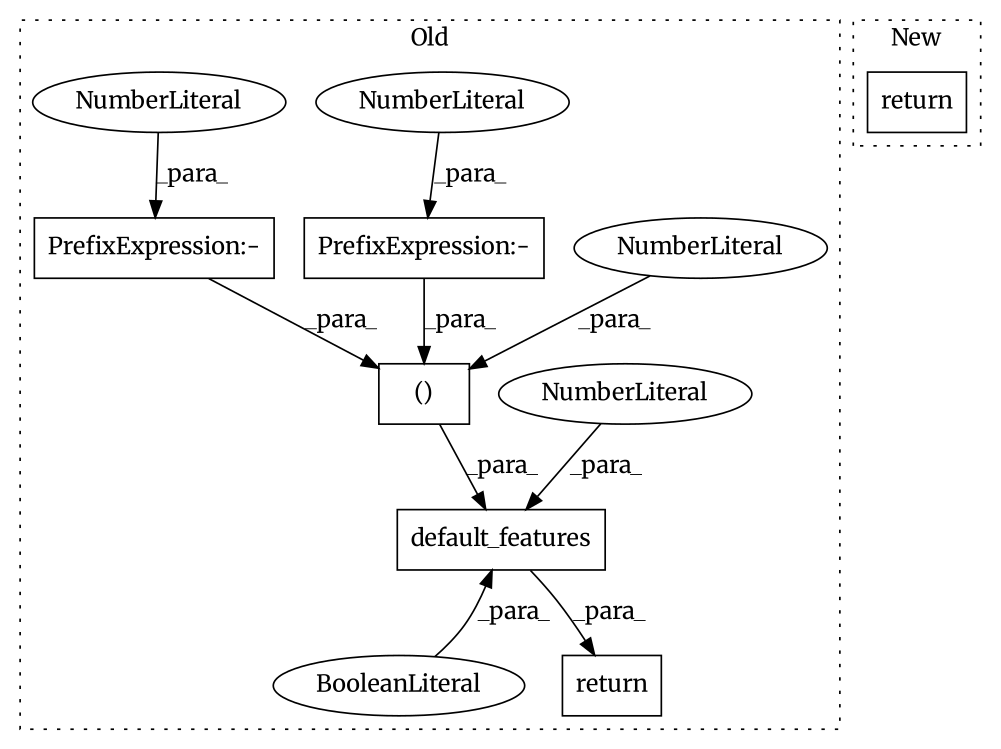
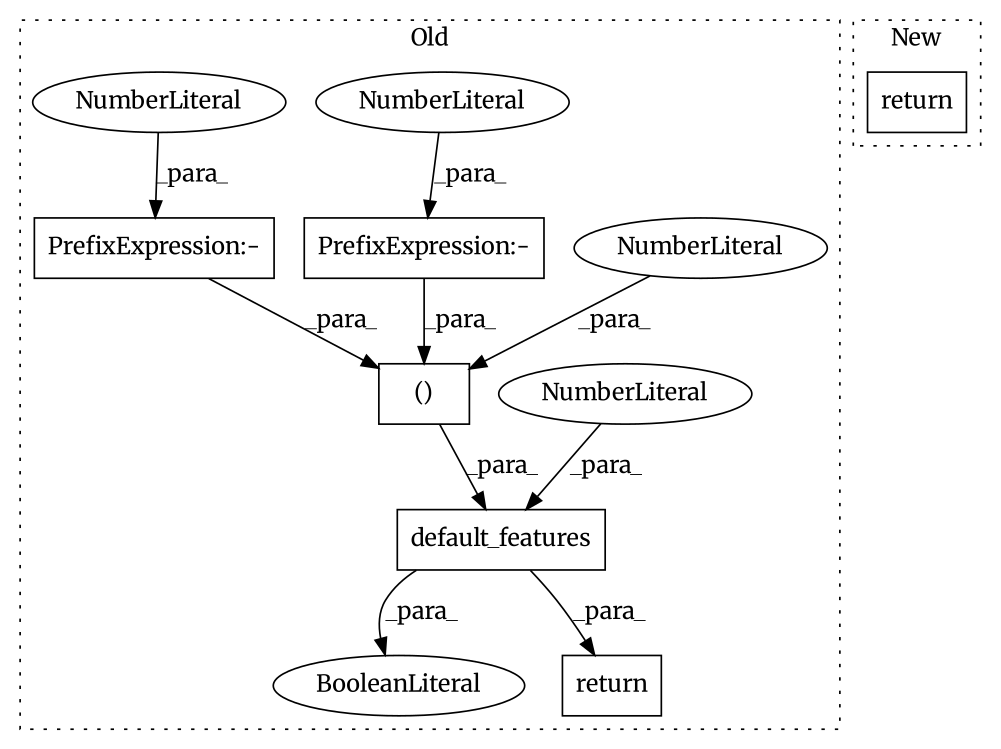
(465, 624) -> (387, 599)
